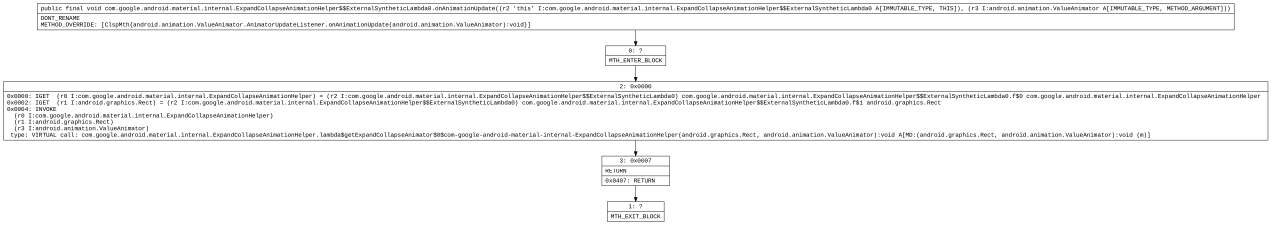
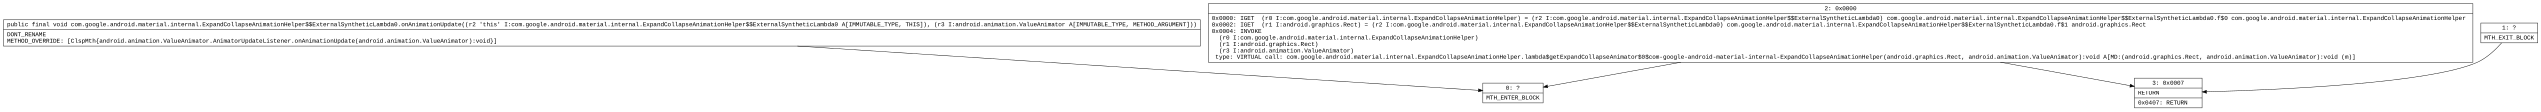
(636, 71) -> (1614, 74)
(636, 192) -> (2359, 83)
